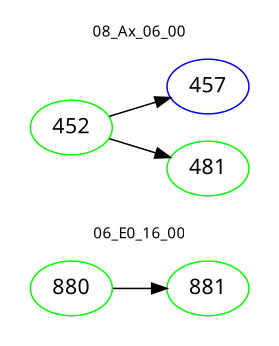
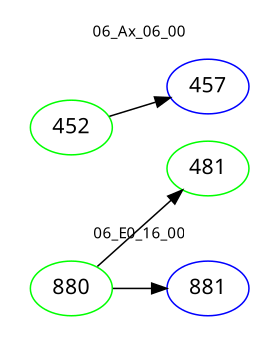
(140, 33) -> (140, 33)
(132, 146) -> (134, 233)
(208, 288) -> (208, 288)
